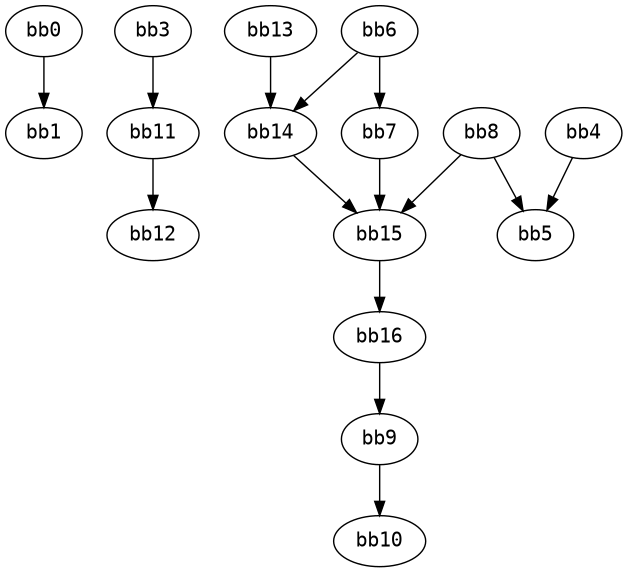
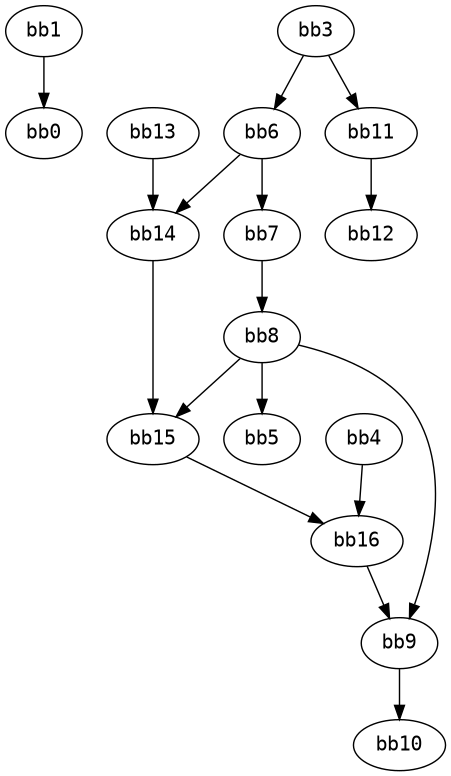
(44, 75) -> (44, 75)
none -> (292, 76)
(380, 177) -> (262, 279)
(563, 177) -> (361, 483)
none -> (427, 440)
